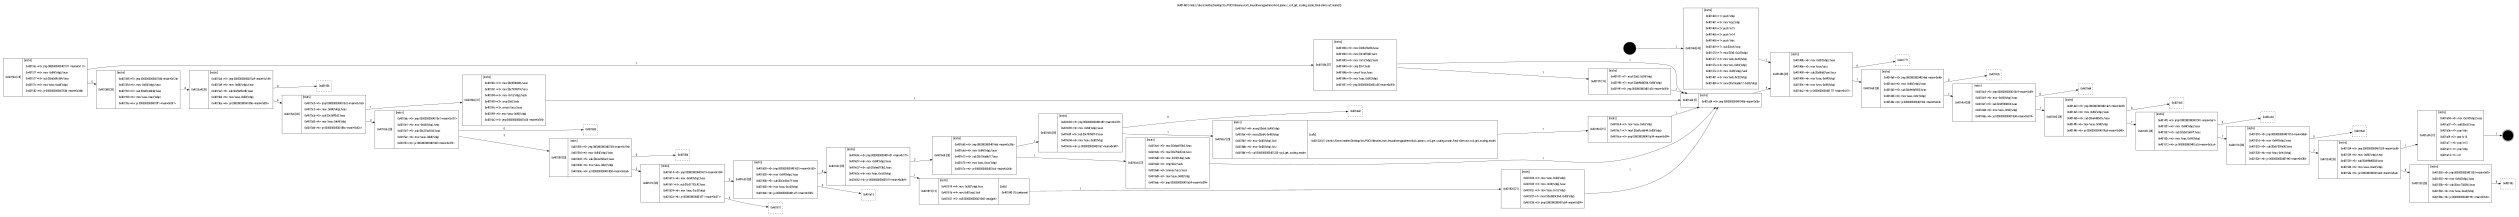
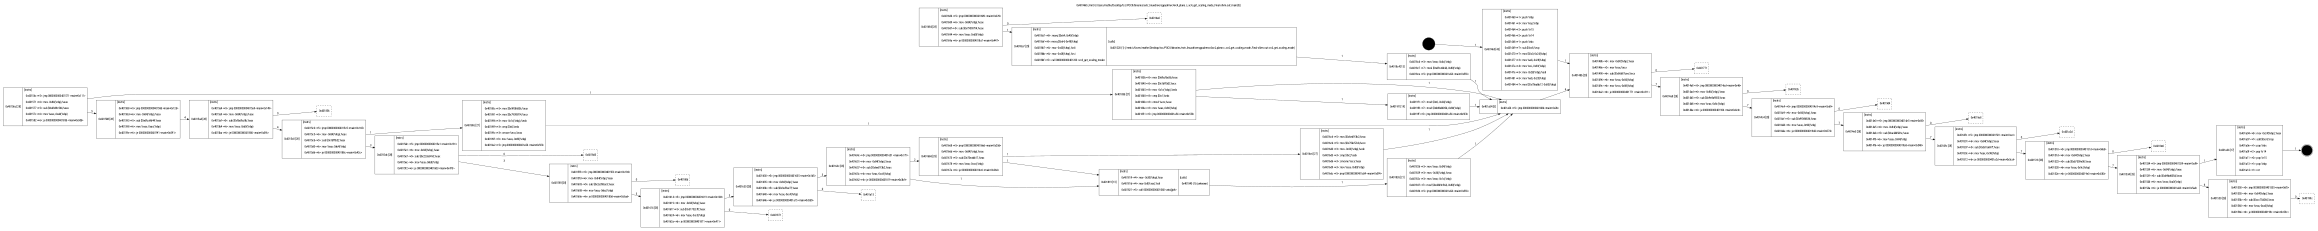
(1026, 144) -> (1050, 168)
